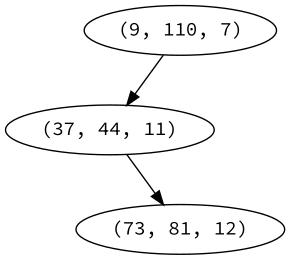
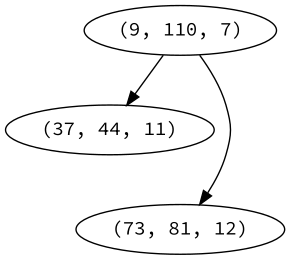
(141, 174) -> (230, 123)
